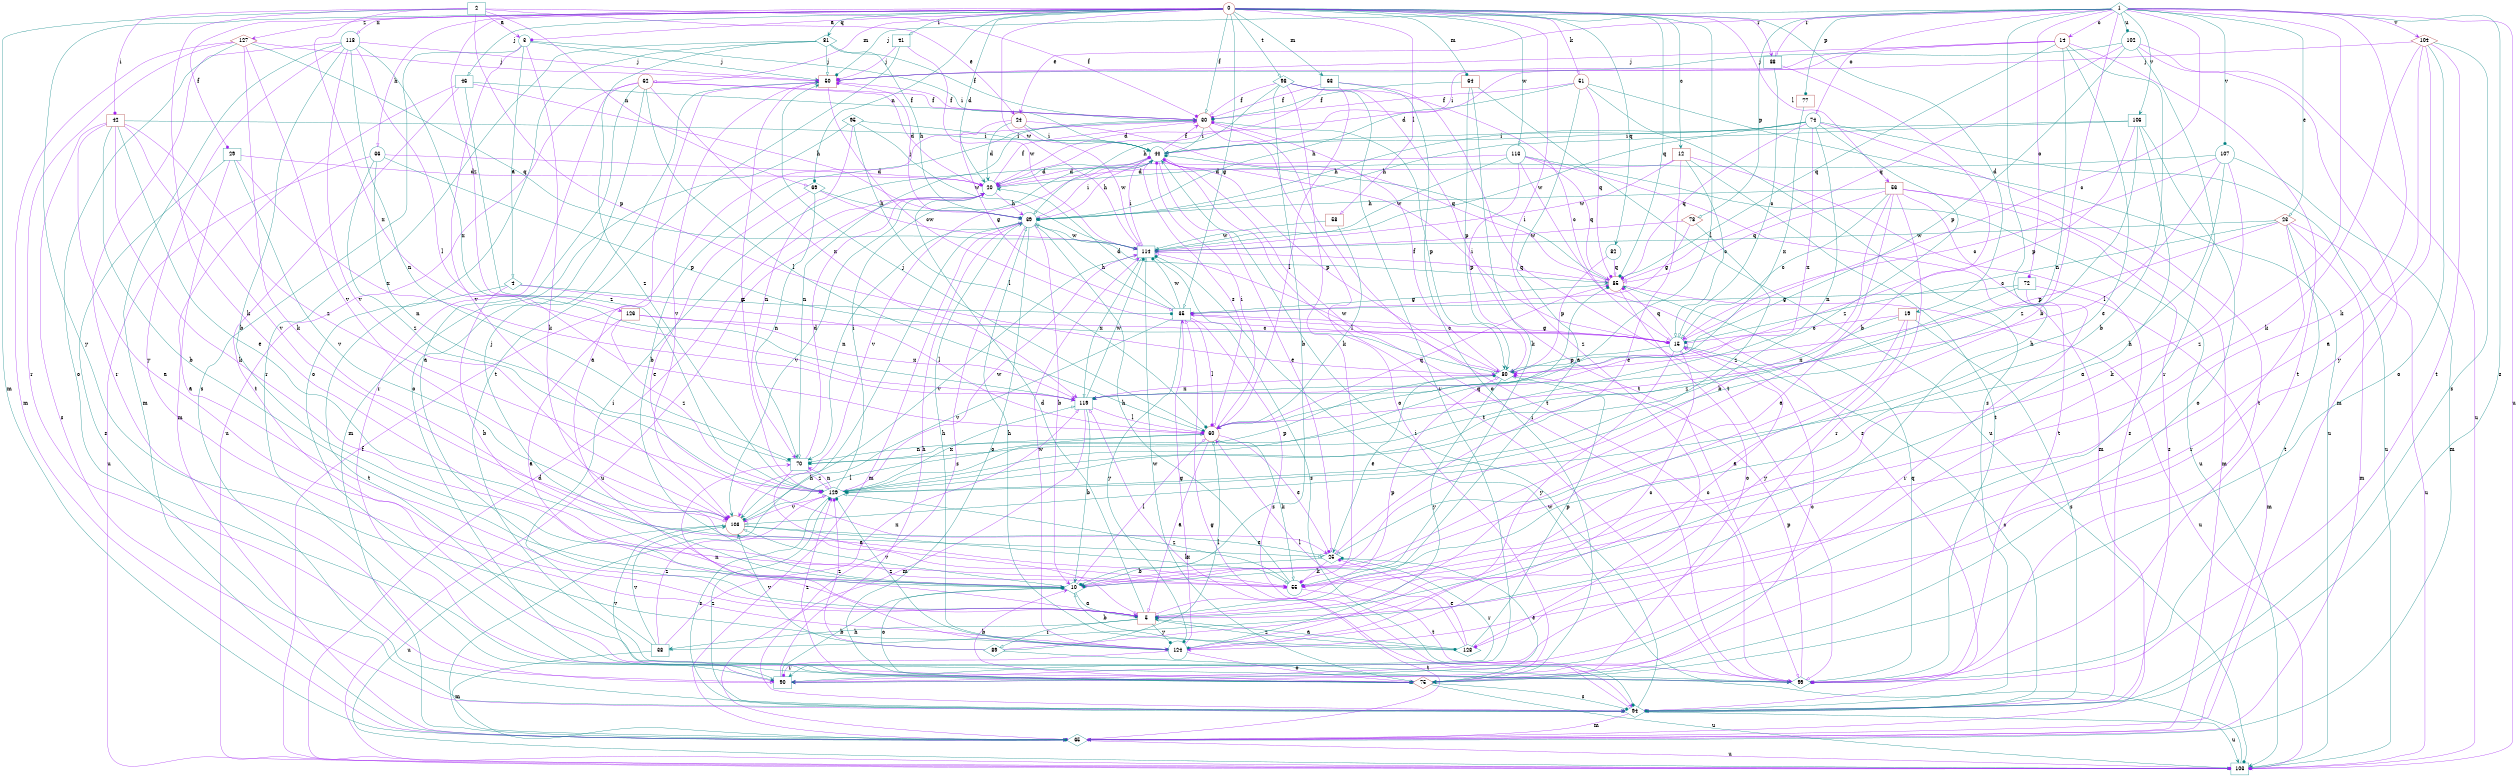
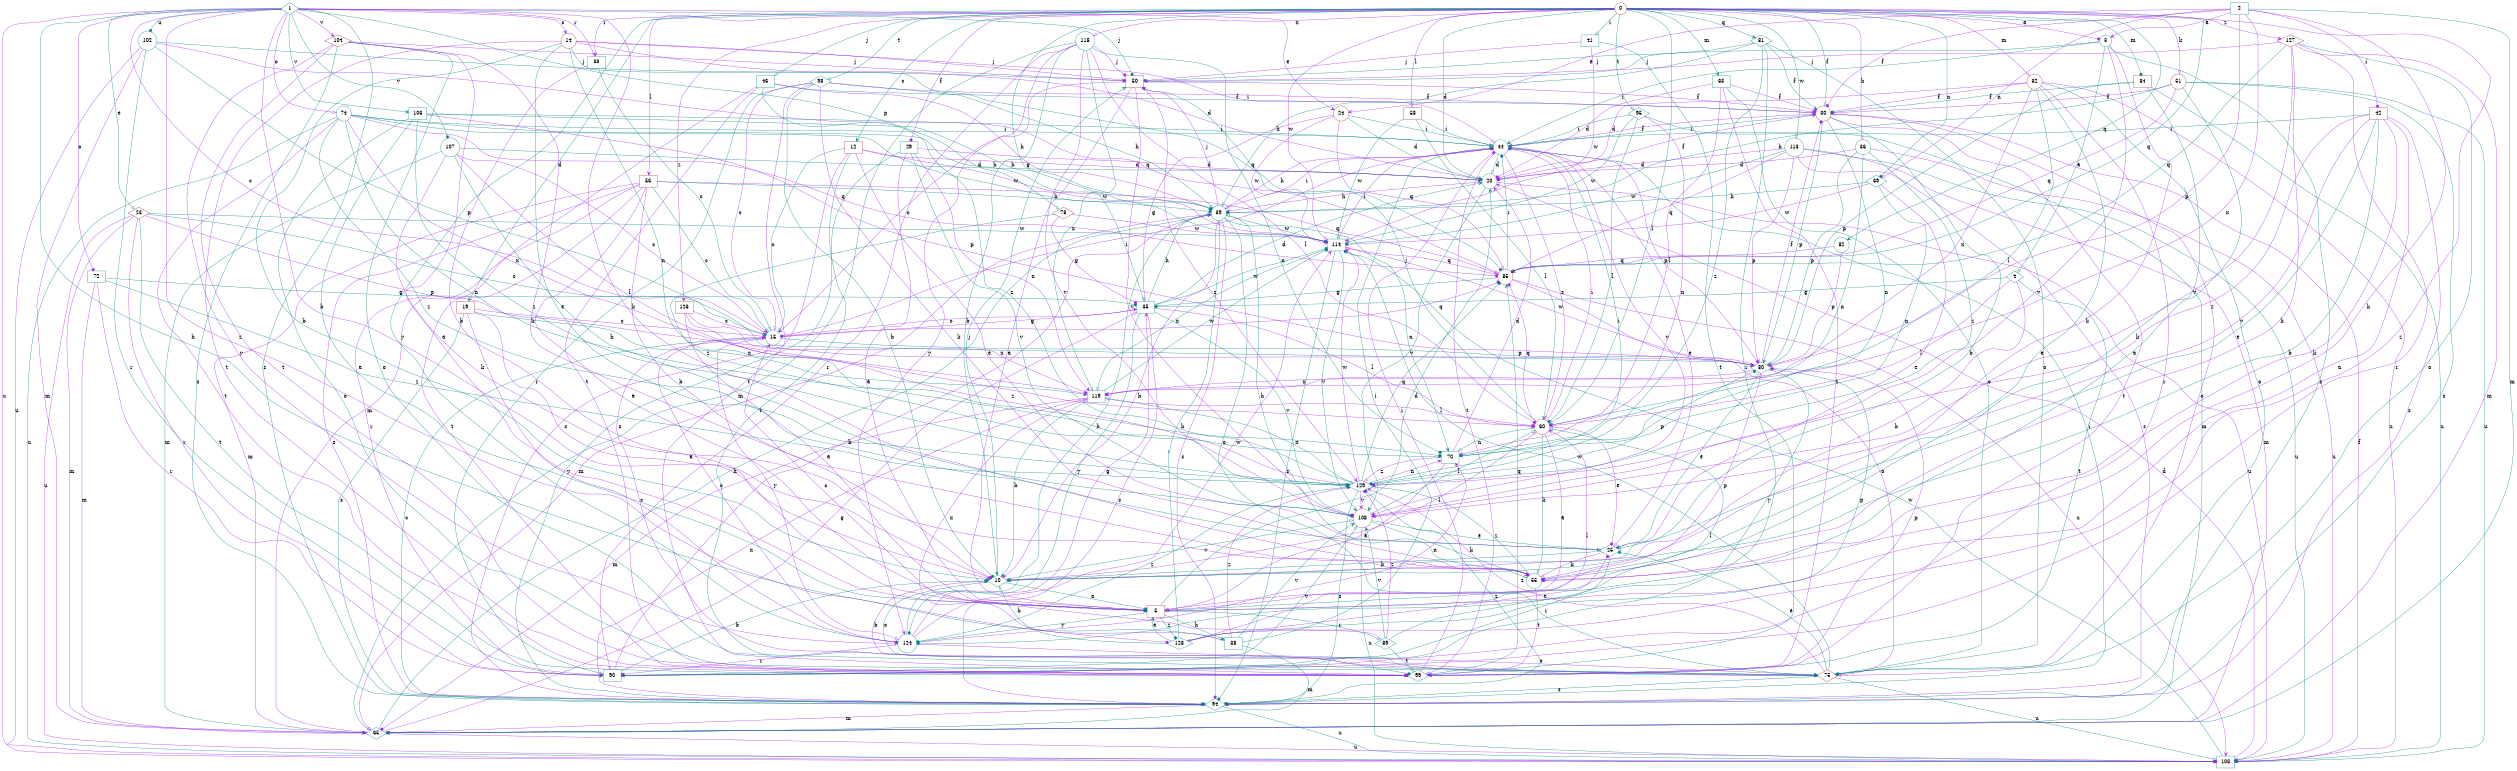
none -> (1616, 63)
(1805, 101) -> none
none -> (1455, 135)
